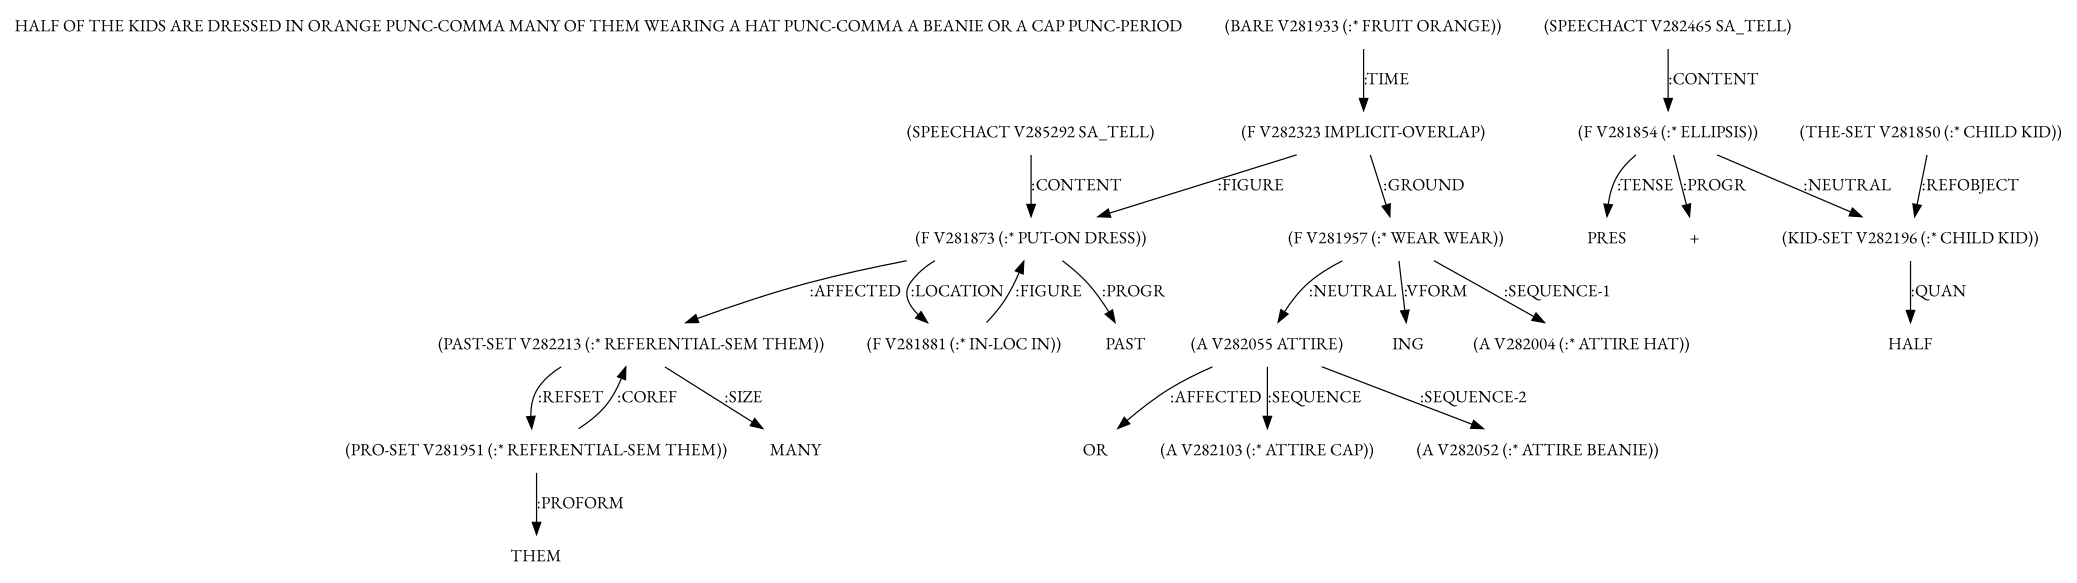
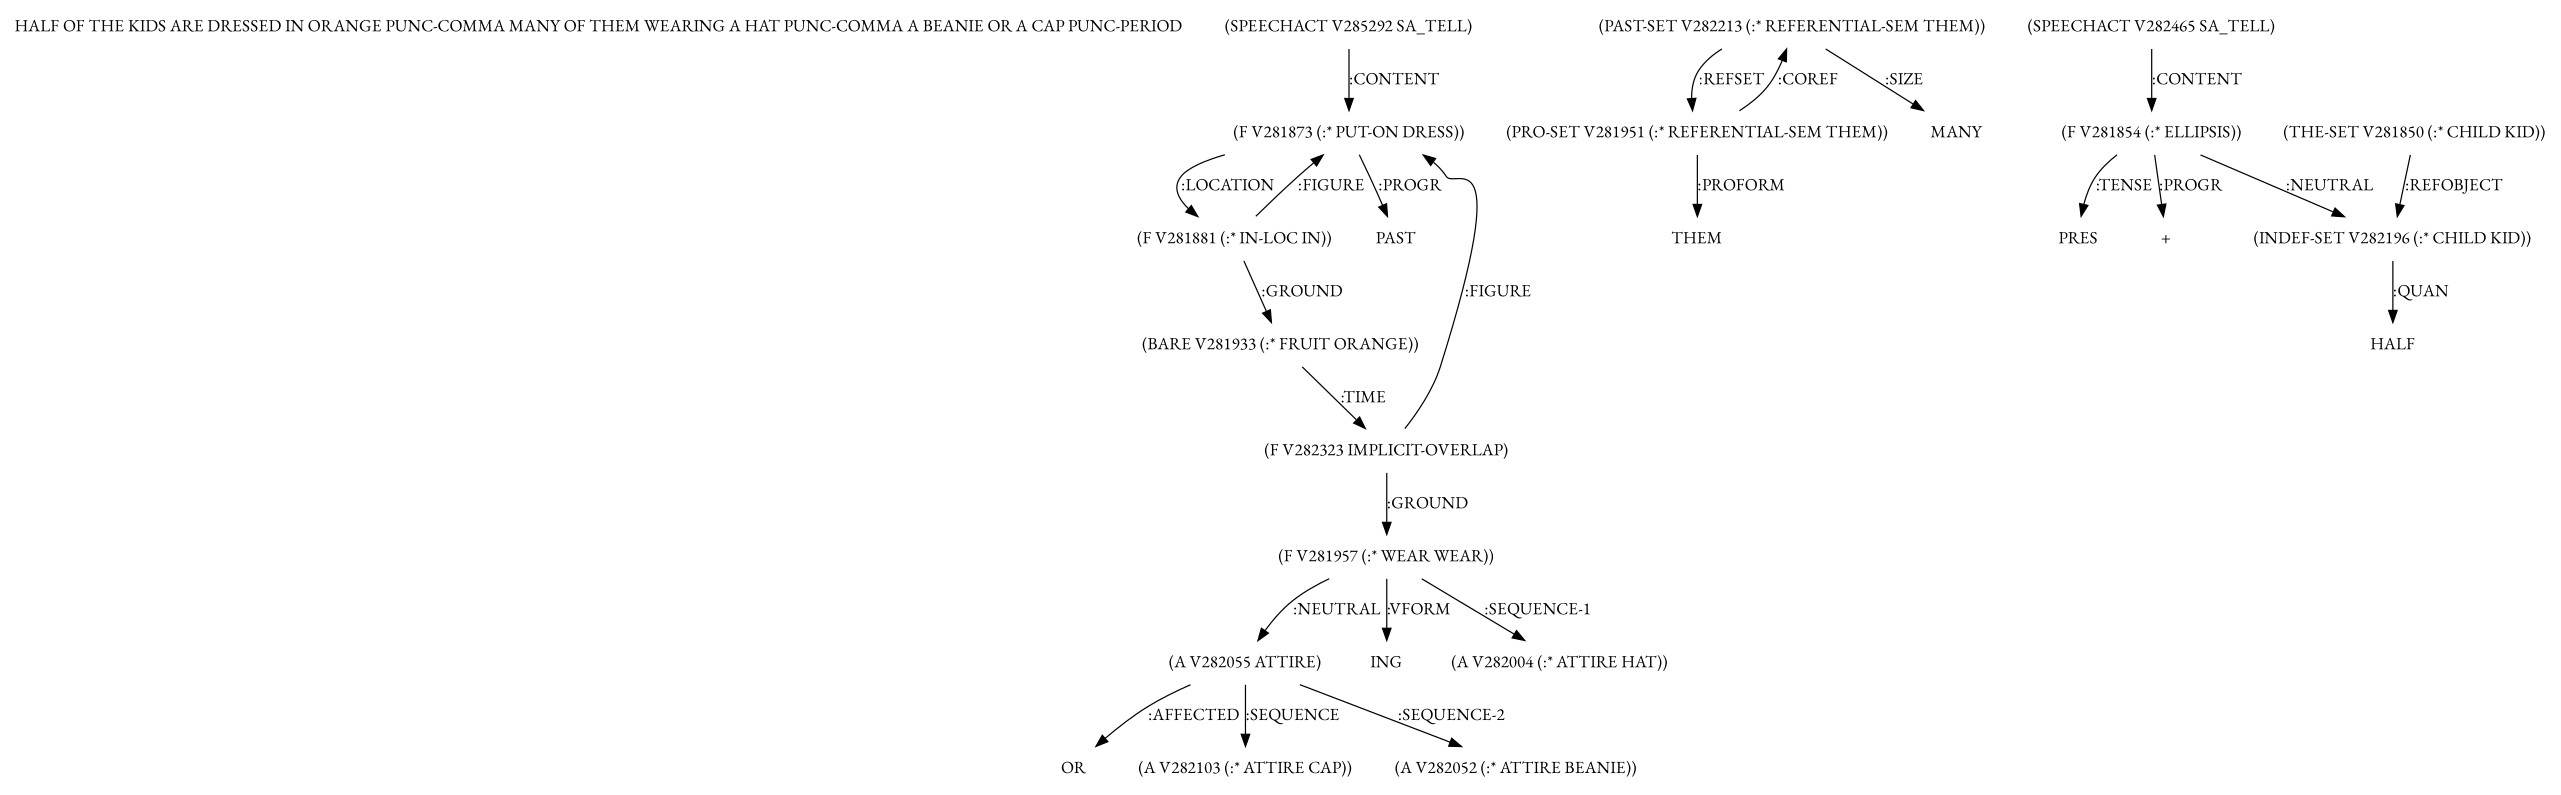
(1911, 239) -> (2393, 239)
(801, 285) -> none
none -> (1255, 286)
